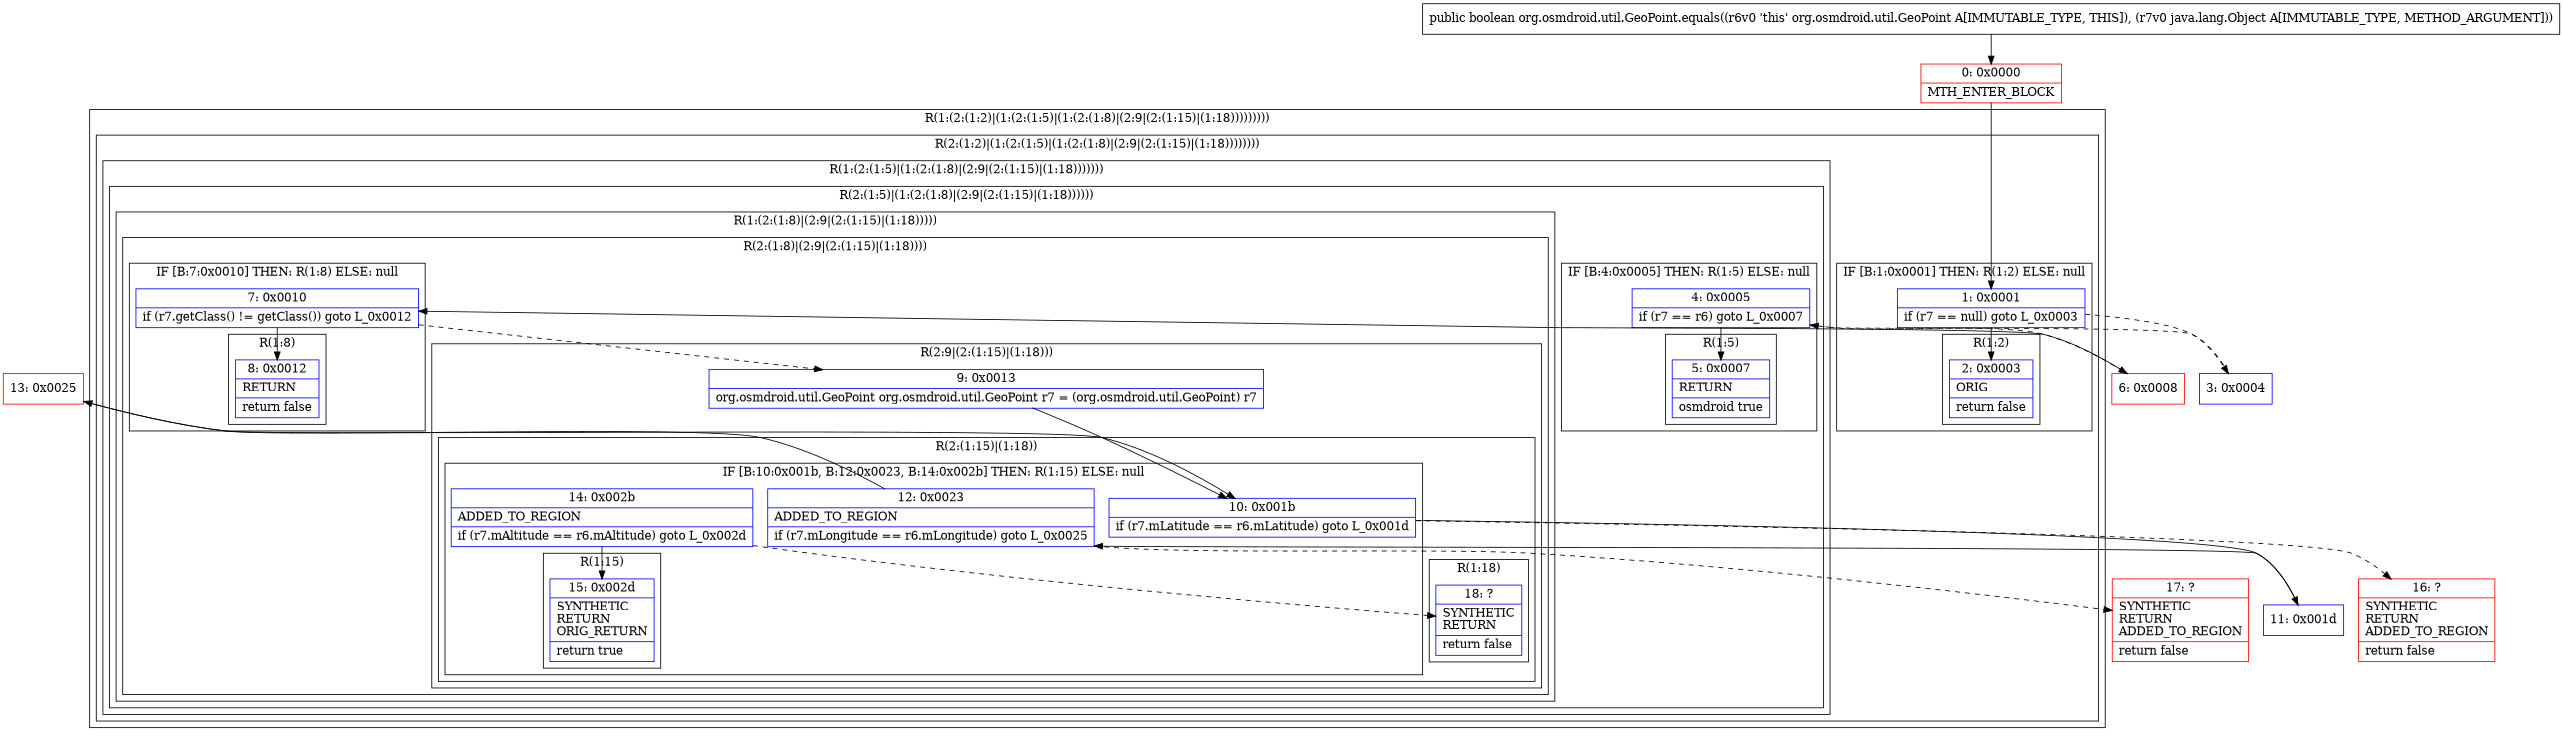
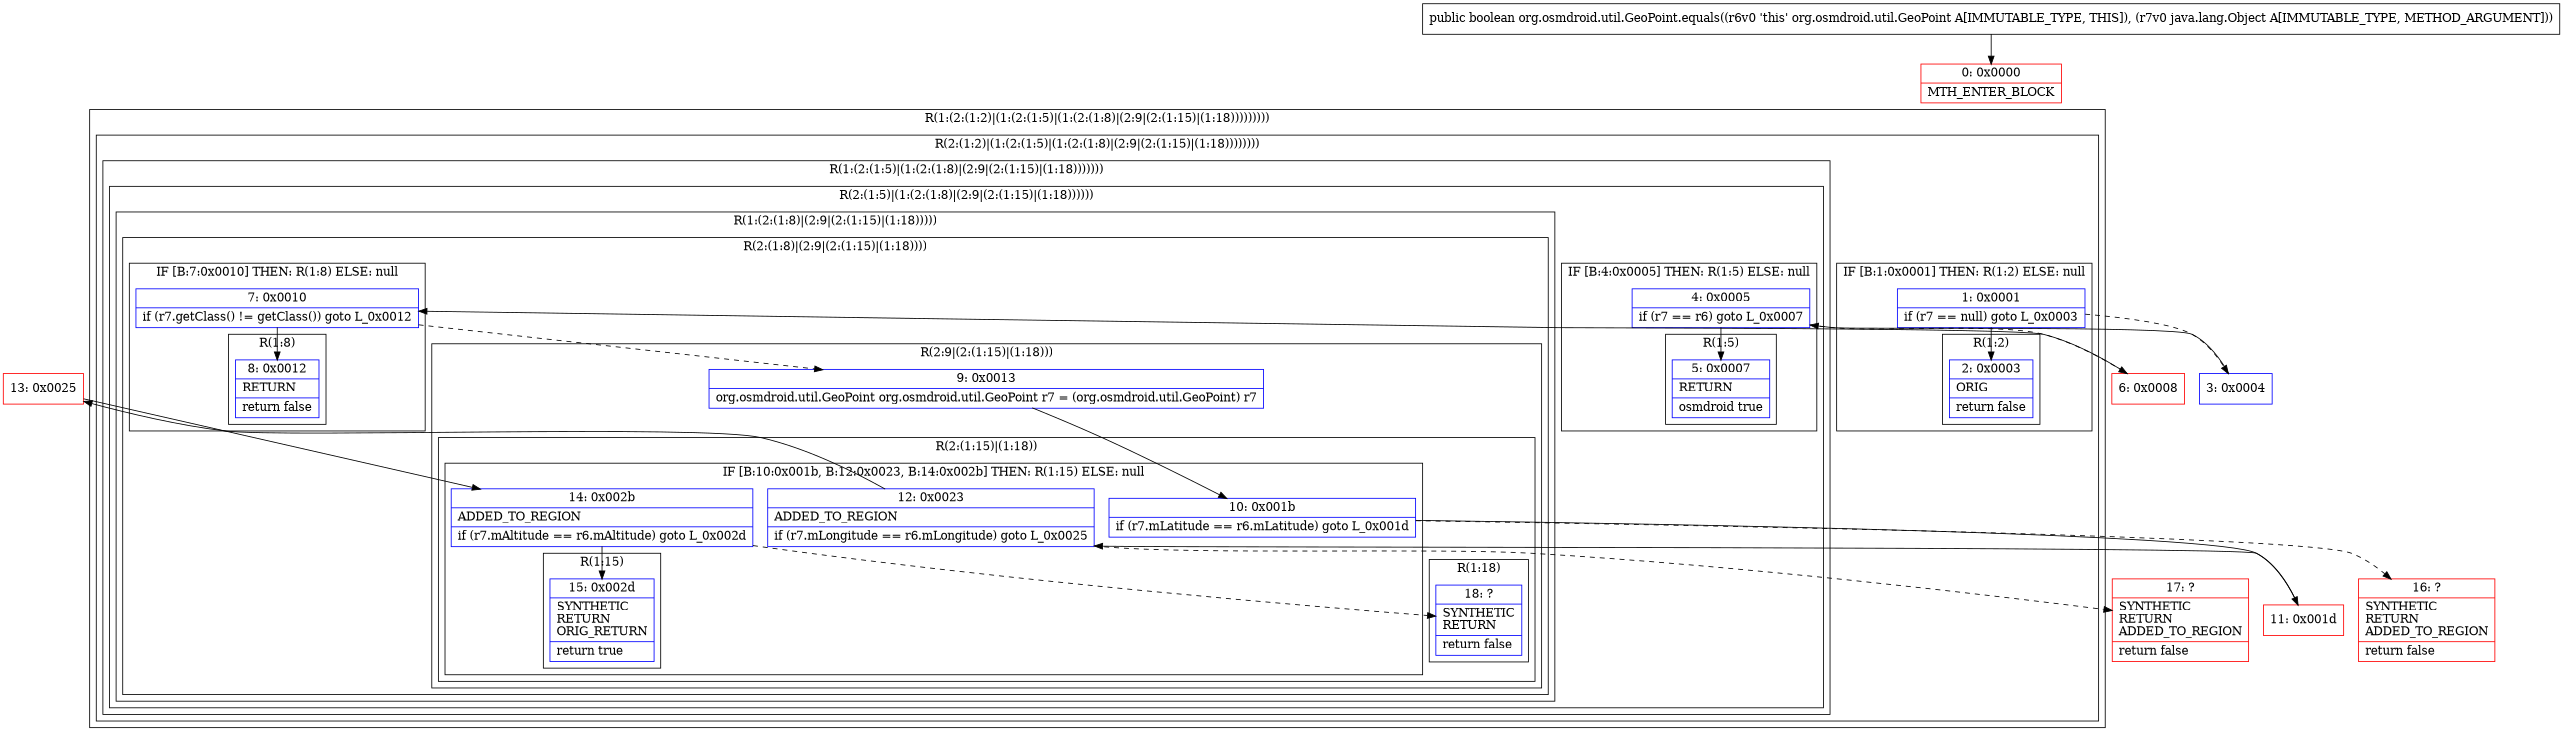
(1991, 192) -> none
(2043, 329) -> (2043, 329)
(777, 432) -> (278, 443)
(2304, 620) -> (2304, 620)
